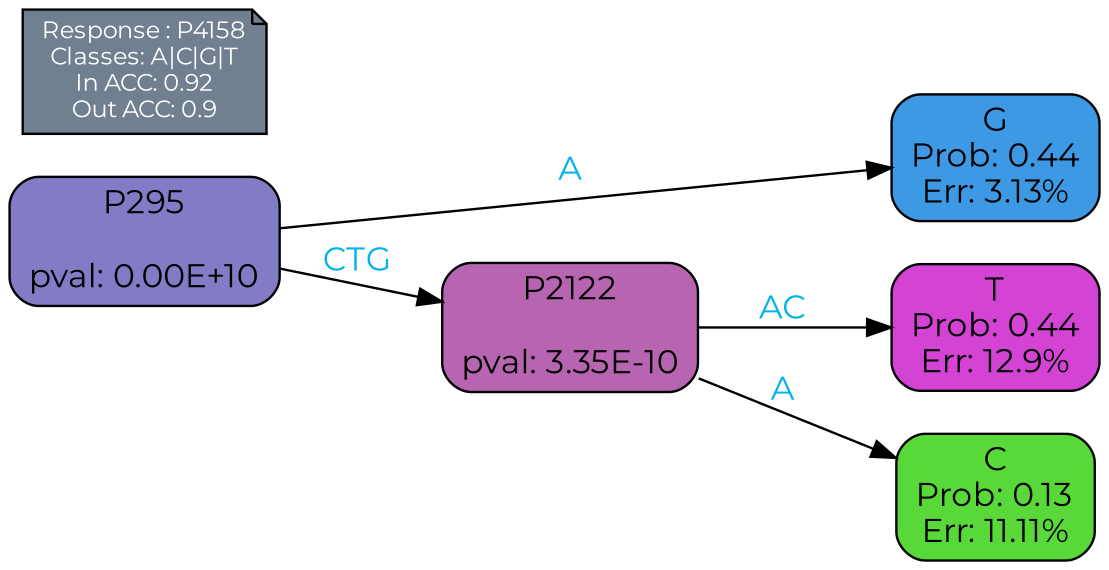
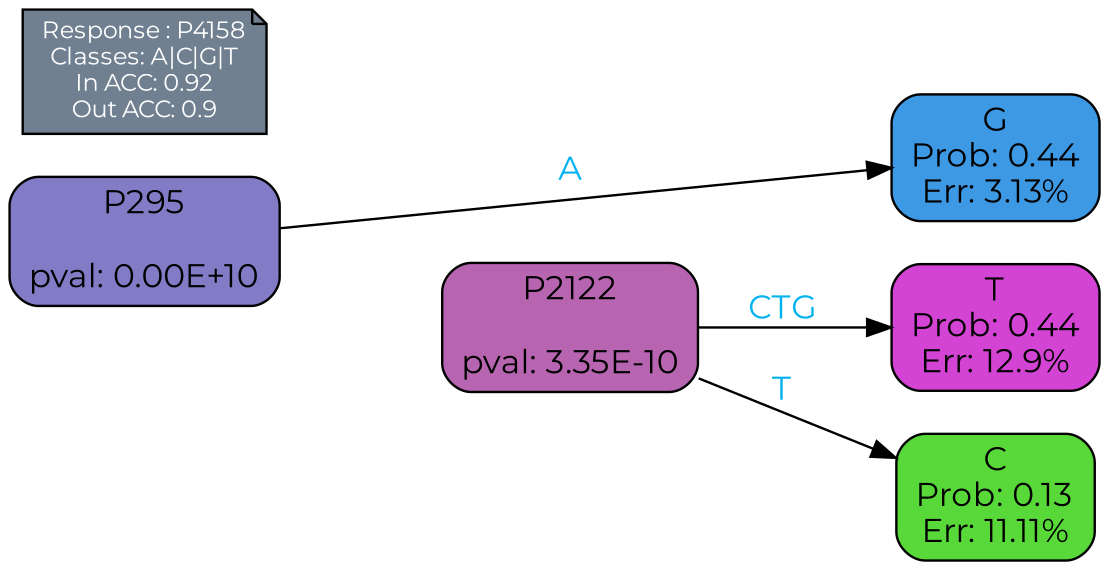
(349, 283) -> none
(783, 310) -> (783, 310)
(783, 391) -> (783, 391)
